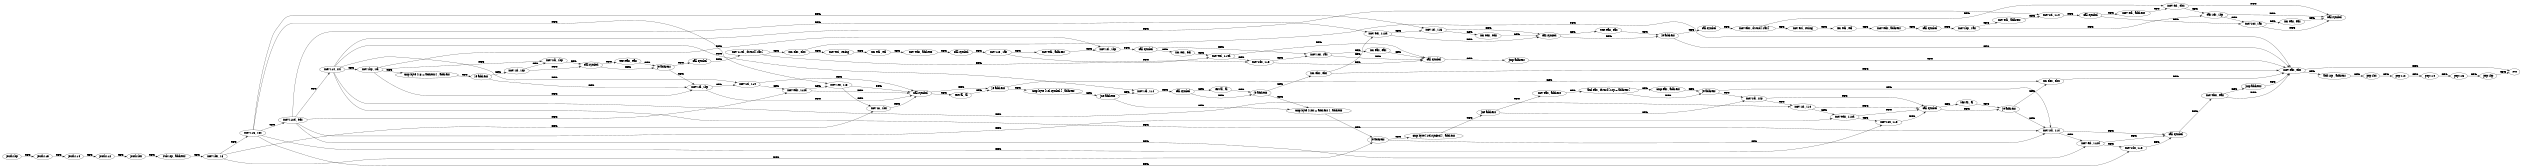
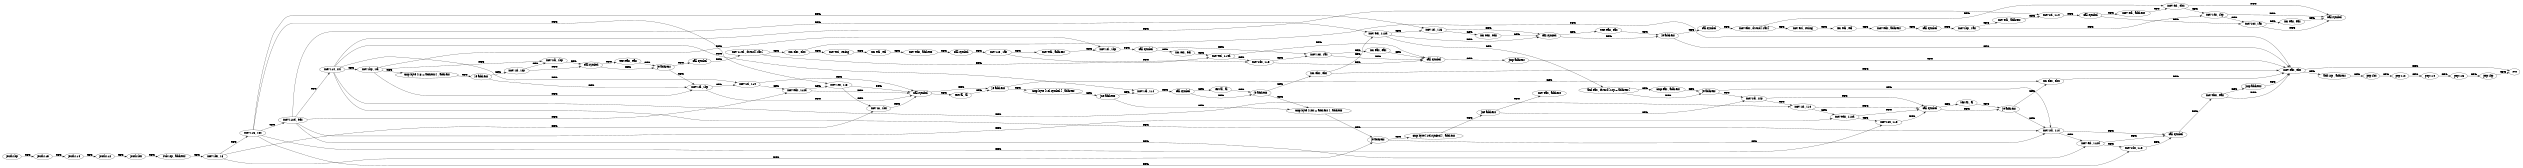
(2215, 15) -> (2215, 15)
(1573, 92) -> (1496, 49)
